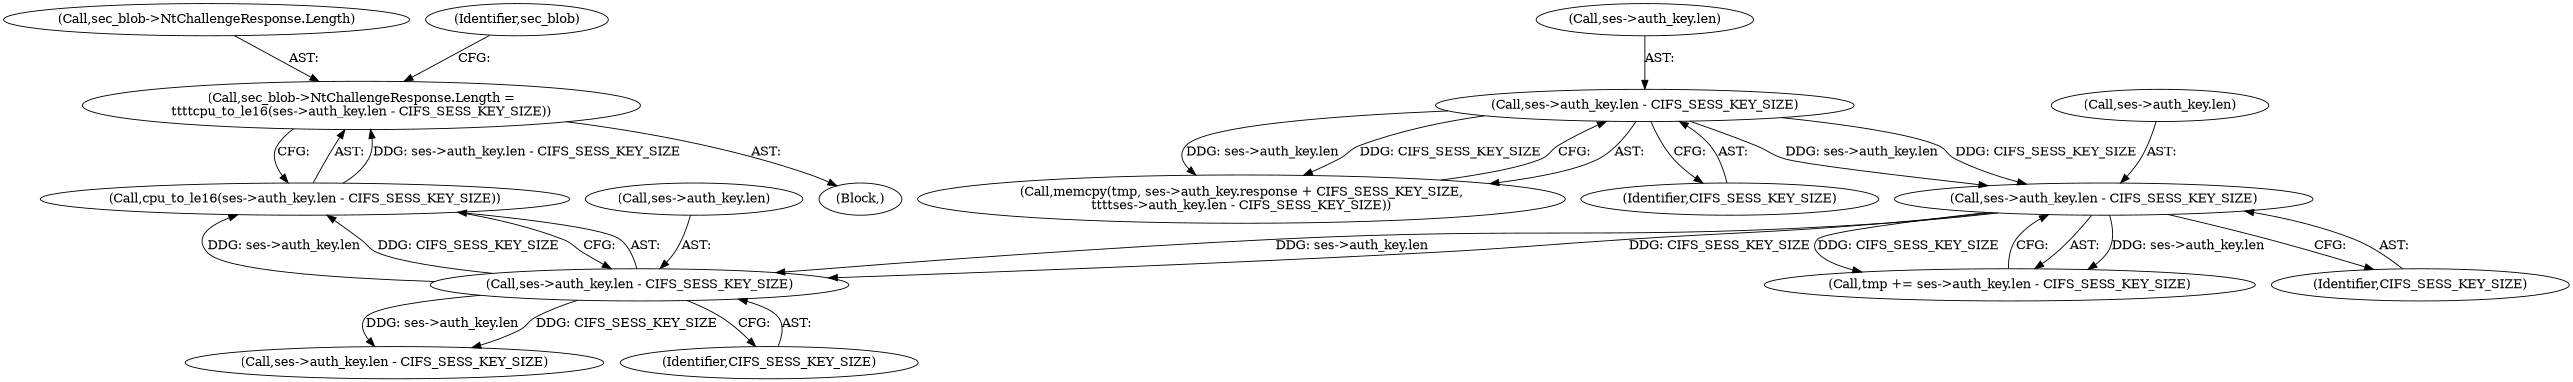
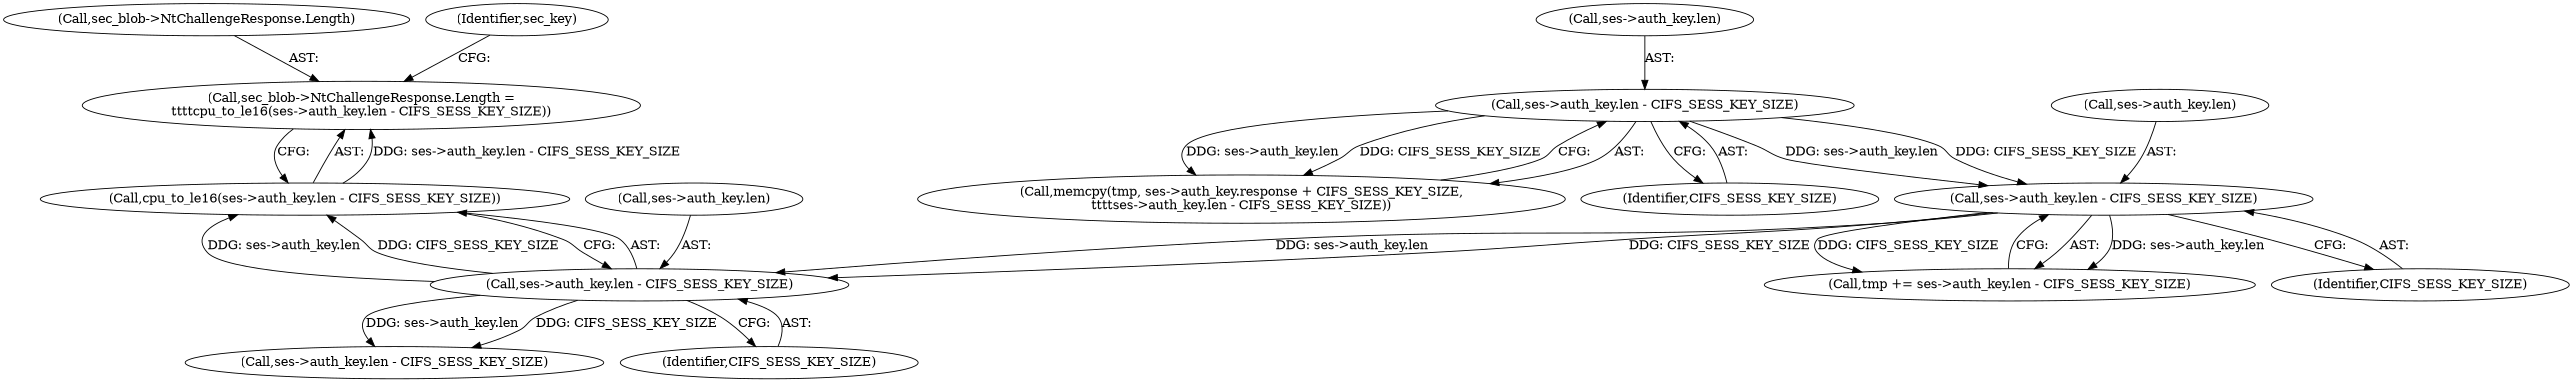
(517, 20) -> (517, 20)
(860, 199) -> none
